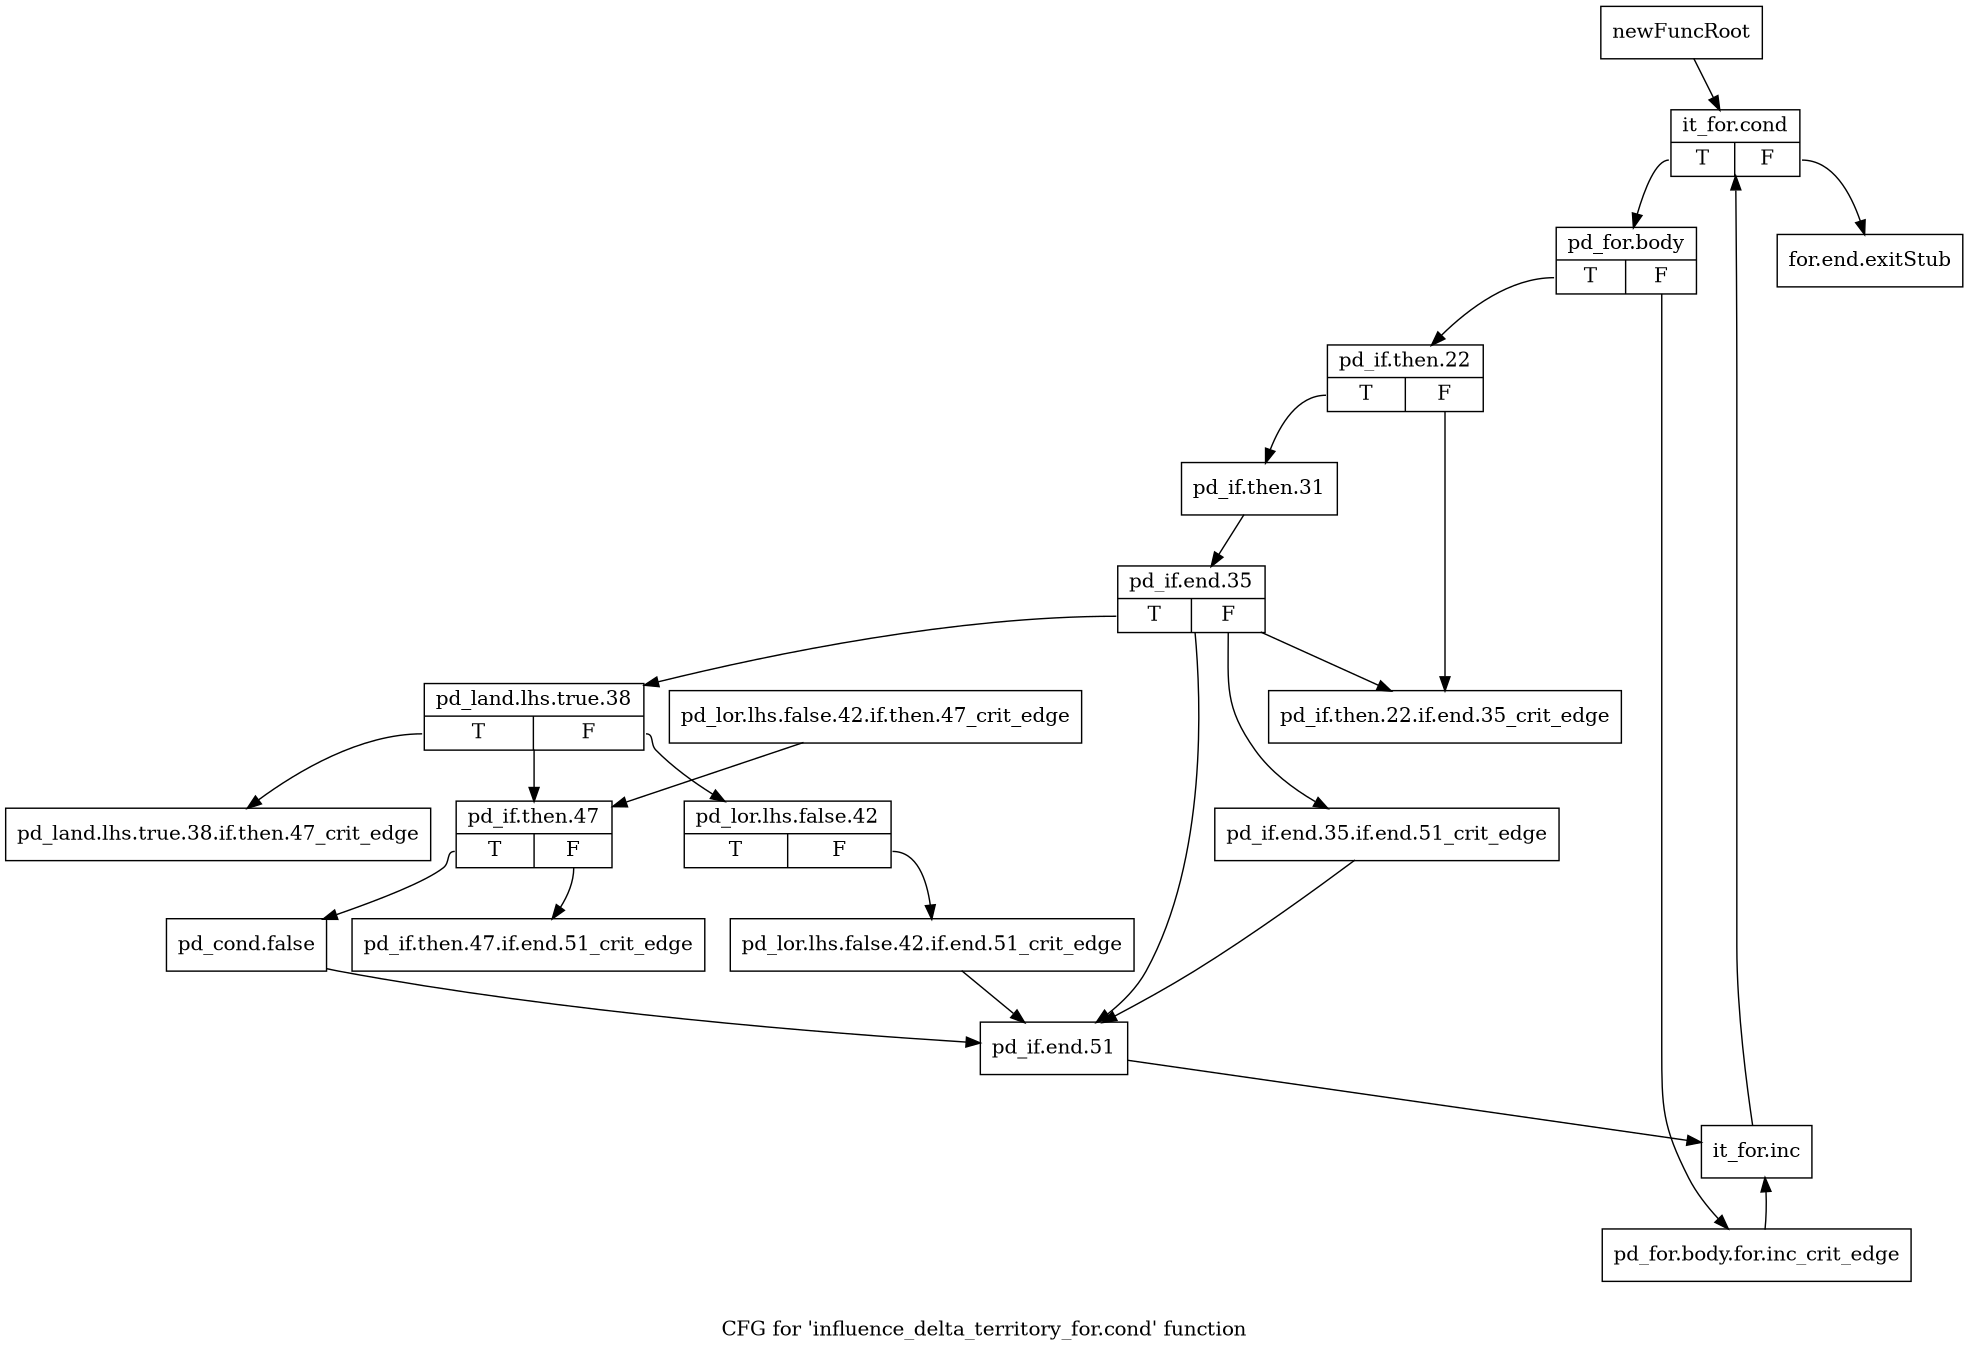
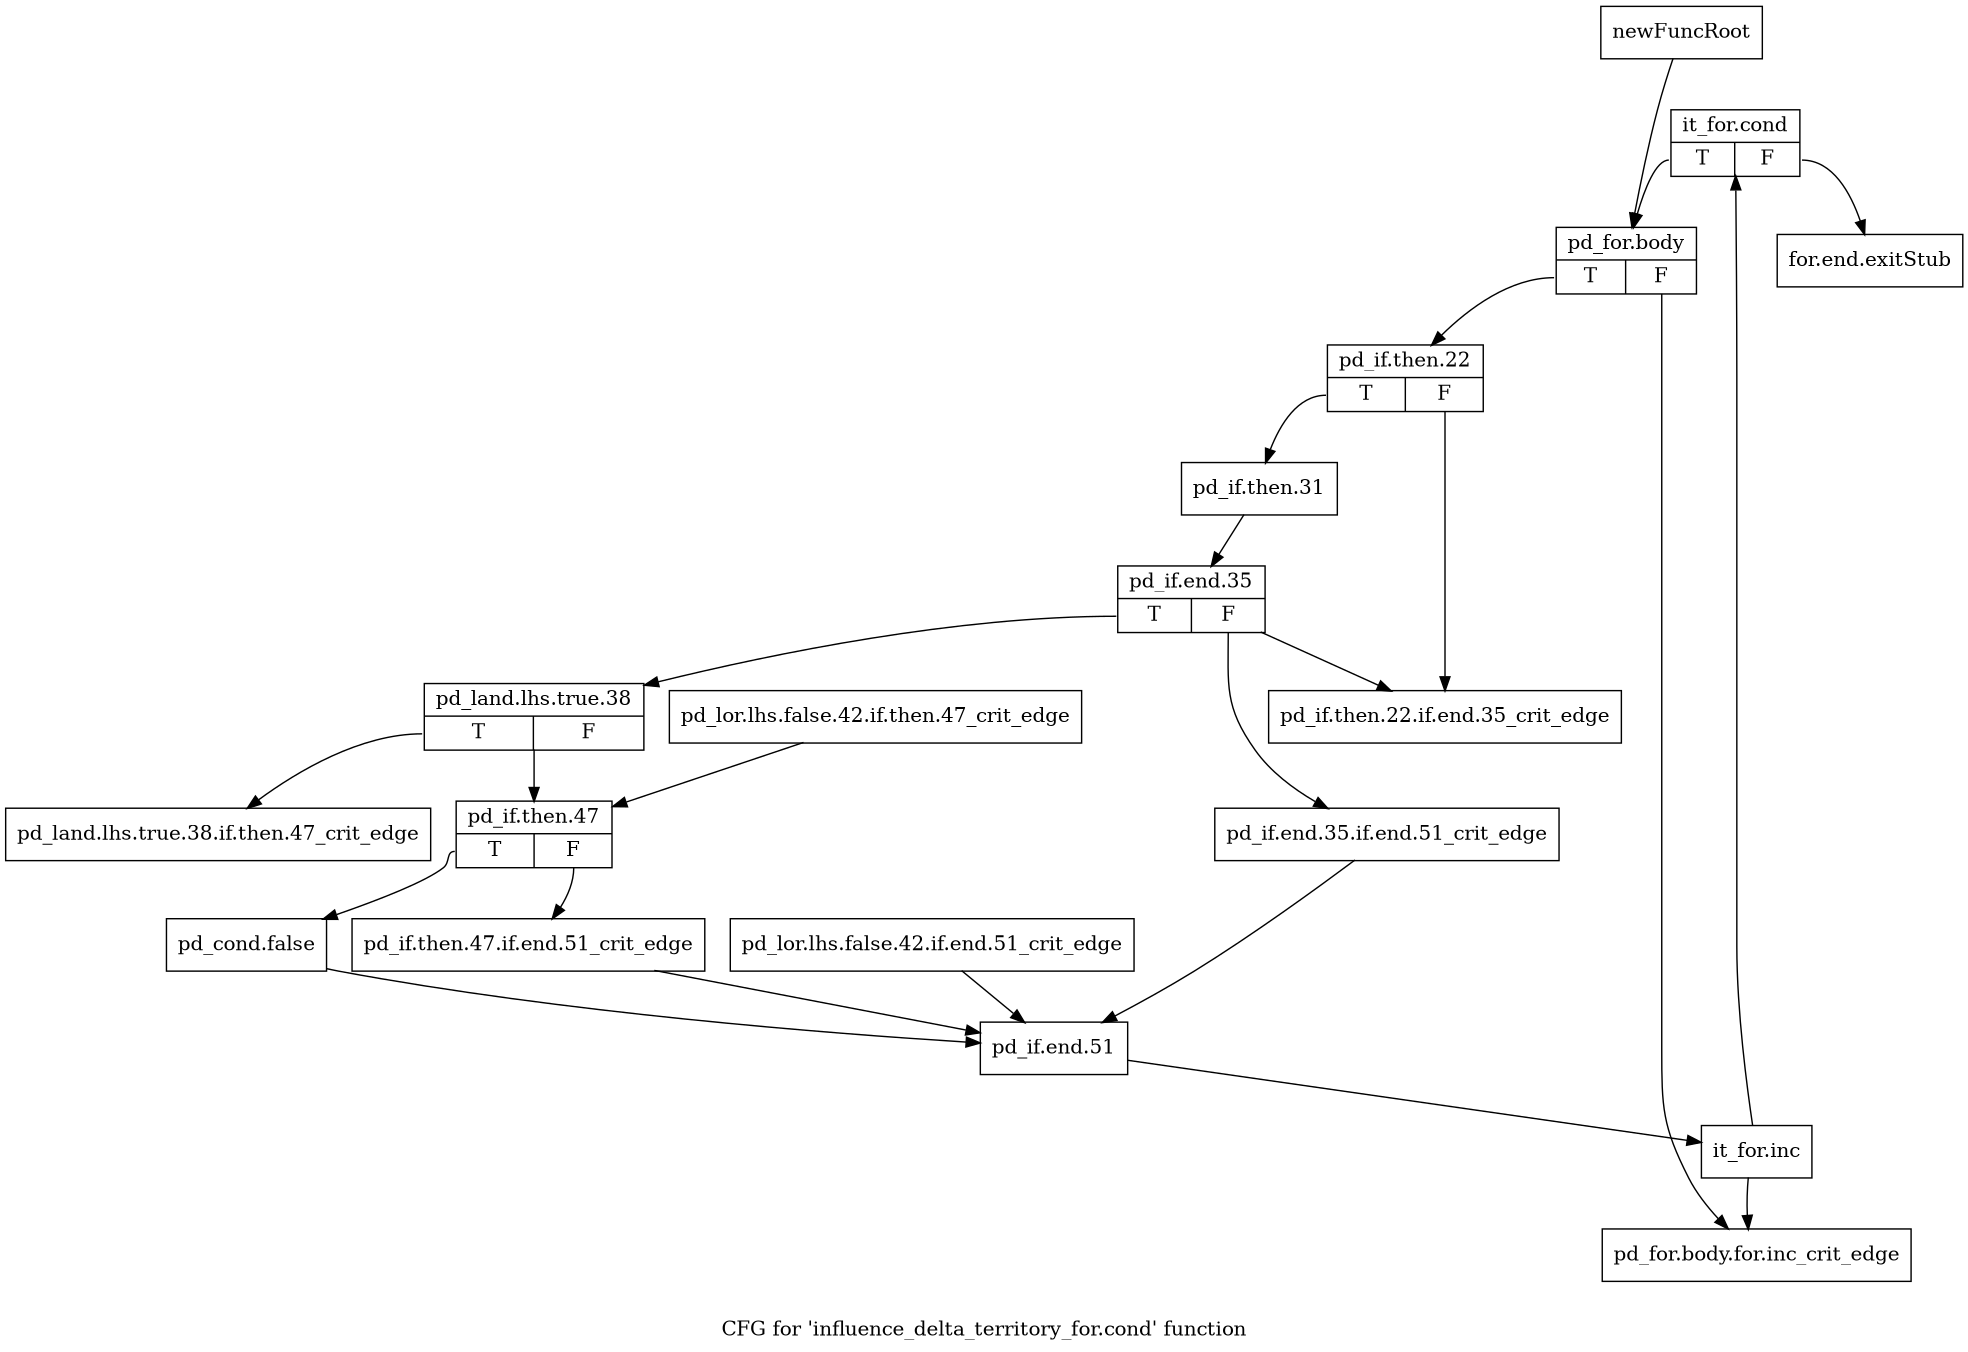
(1704, 78) -> (1651, 135)
(788, 834) -> none
(1190, 834) -> (810, 1000)
(1766, 1211) -> (1747, 1196)
